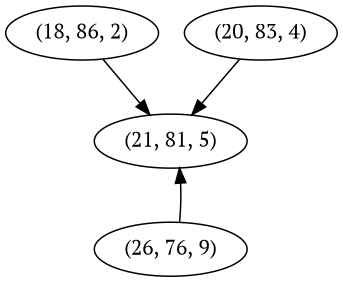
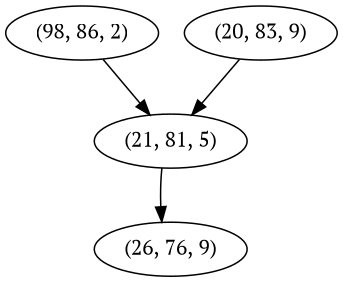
(82, 33) -> (82, 33)
(261, 33) -> (261, 33)
(181, 202) -> (161, 187)
